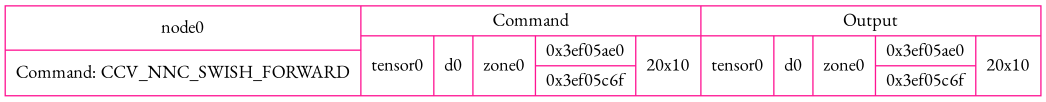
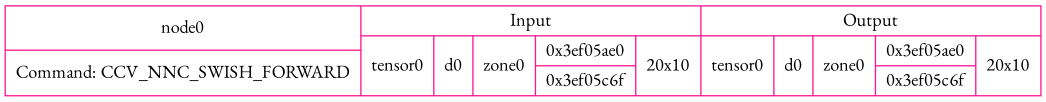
(531, 20) -> (531, 20)
